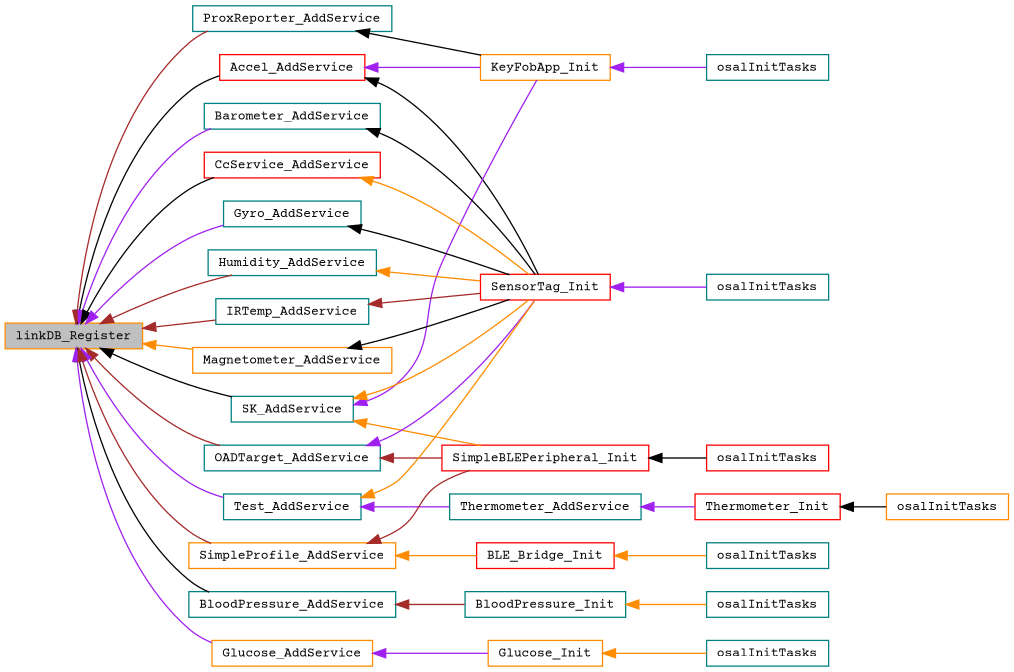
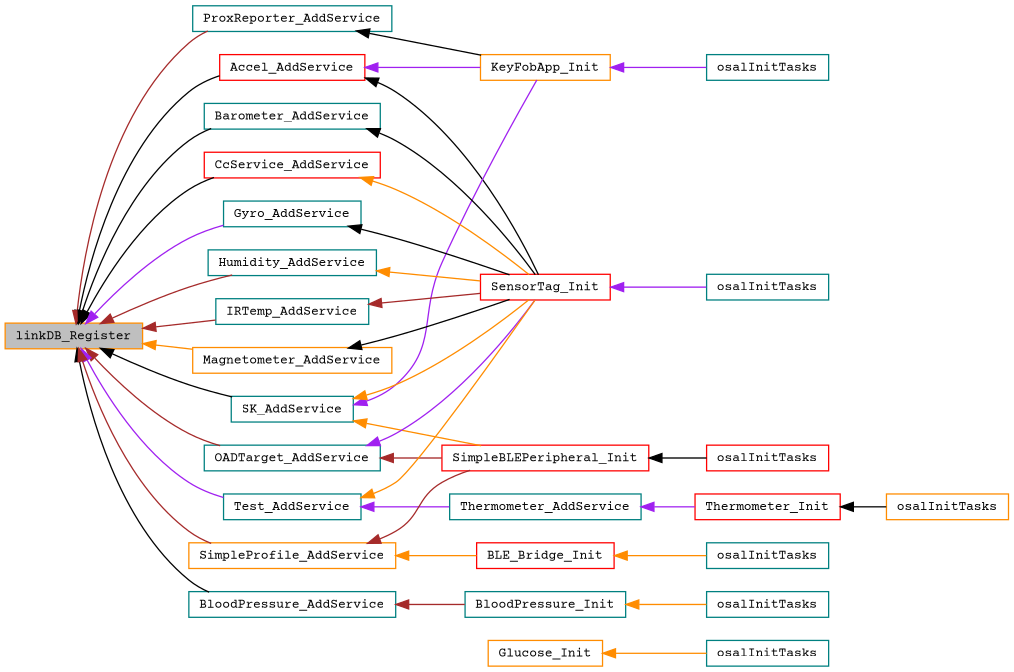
(130, 207) -> (130, 207)
(292, 653) -> none
